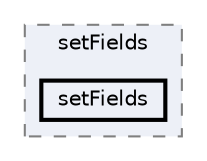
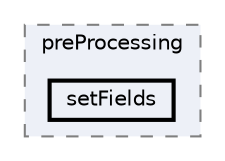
(103, 44) -> (113, 44)
